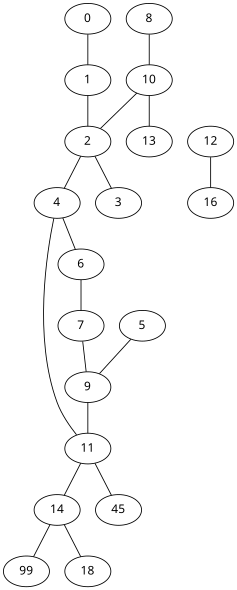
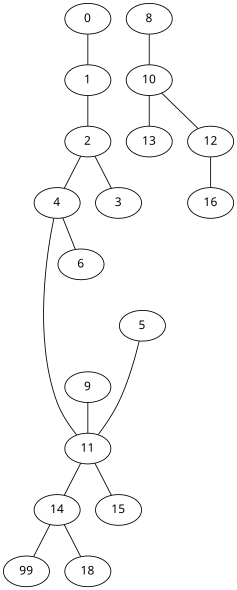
(119, 111) -> (180, 111)
(81, 326) -> none
(115, 356) -> (124, 390)
(119, 510) -> (119, 510)
